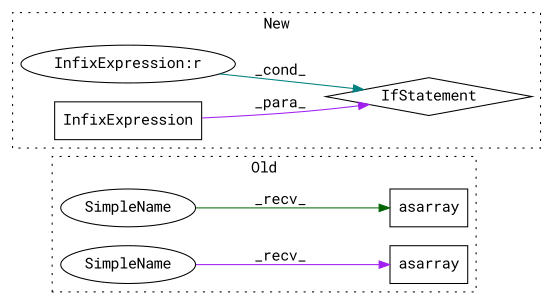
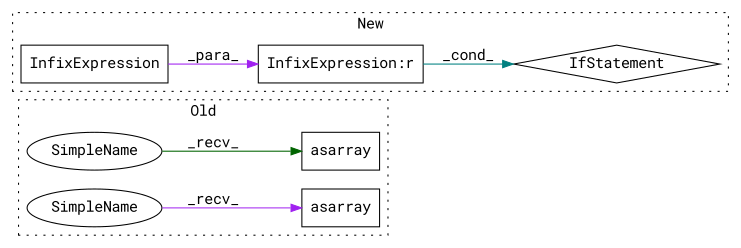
(128, 64) -> (341, 64)
(280, 113) -> (208, 64)
